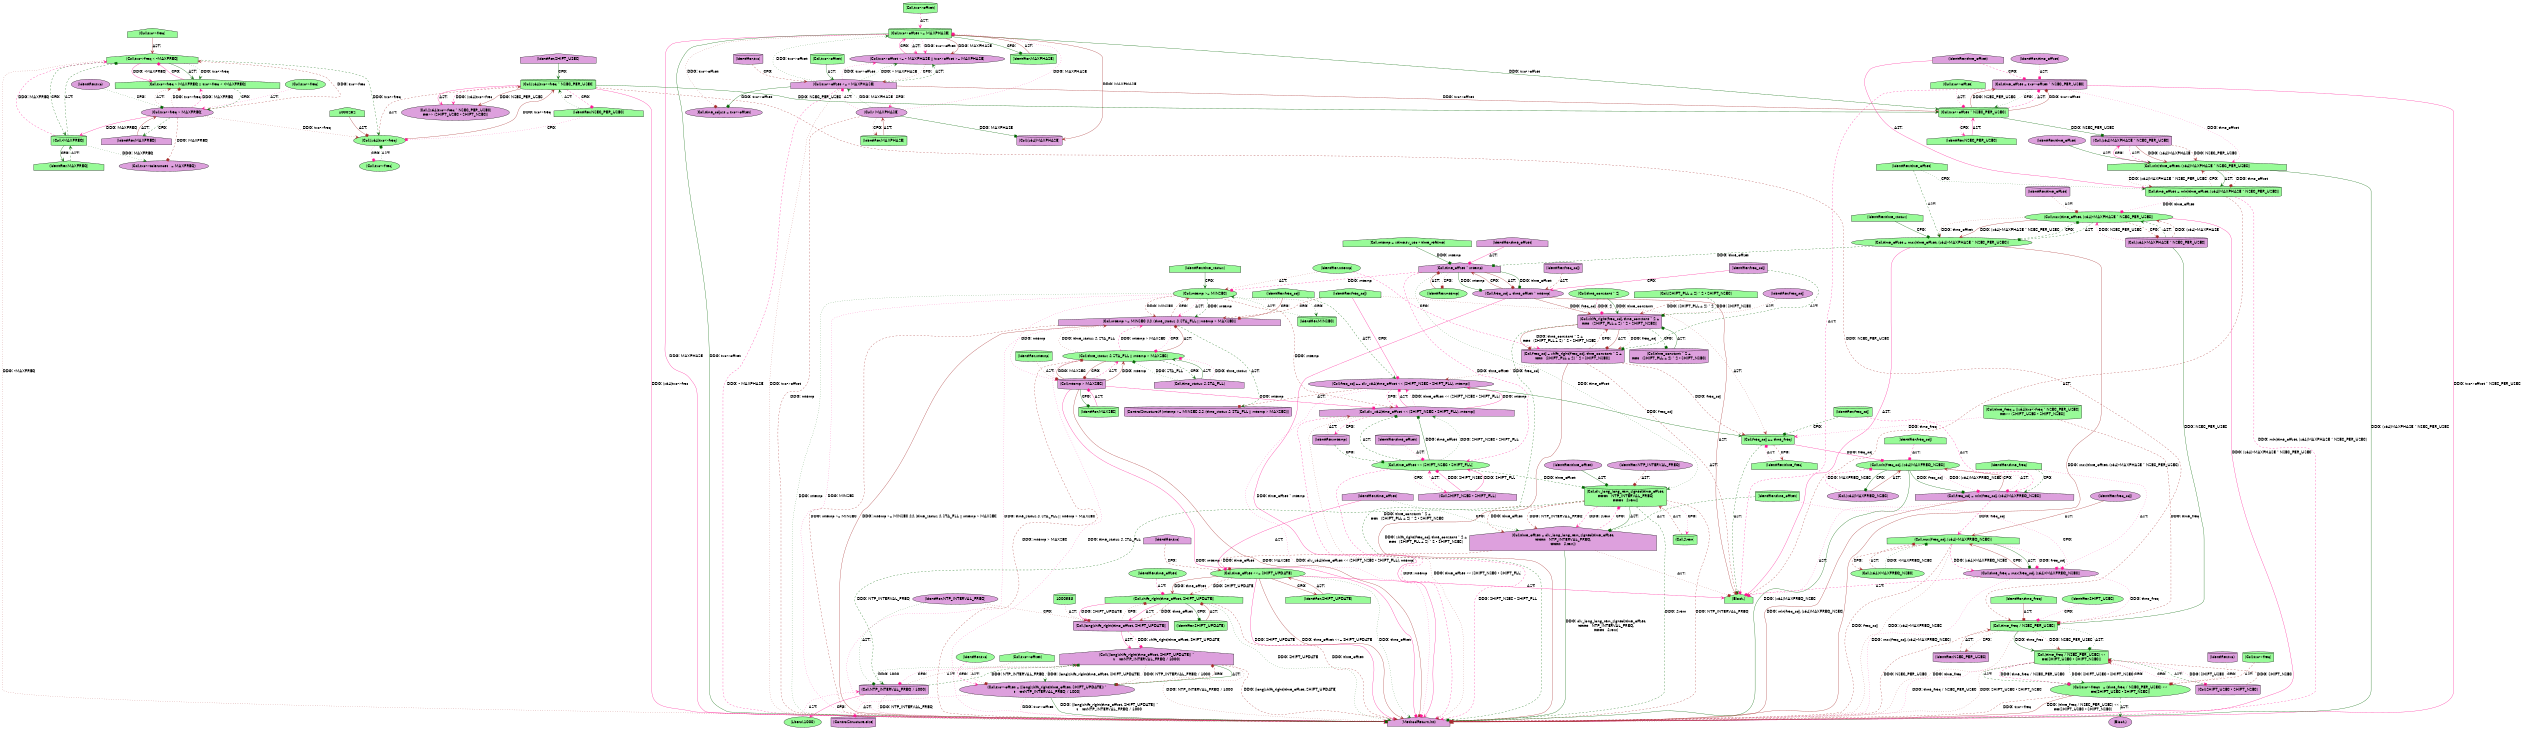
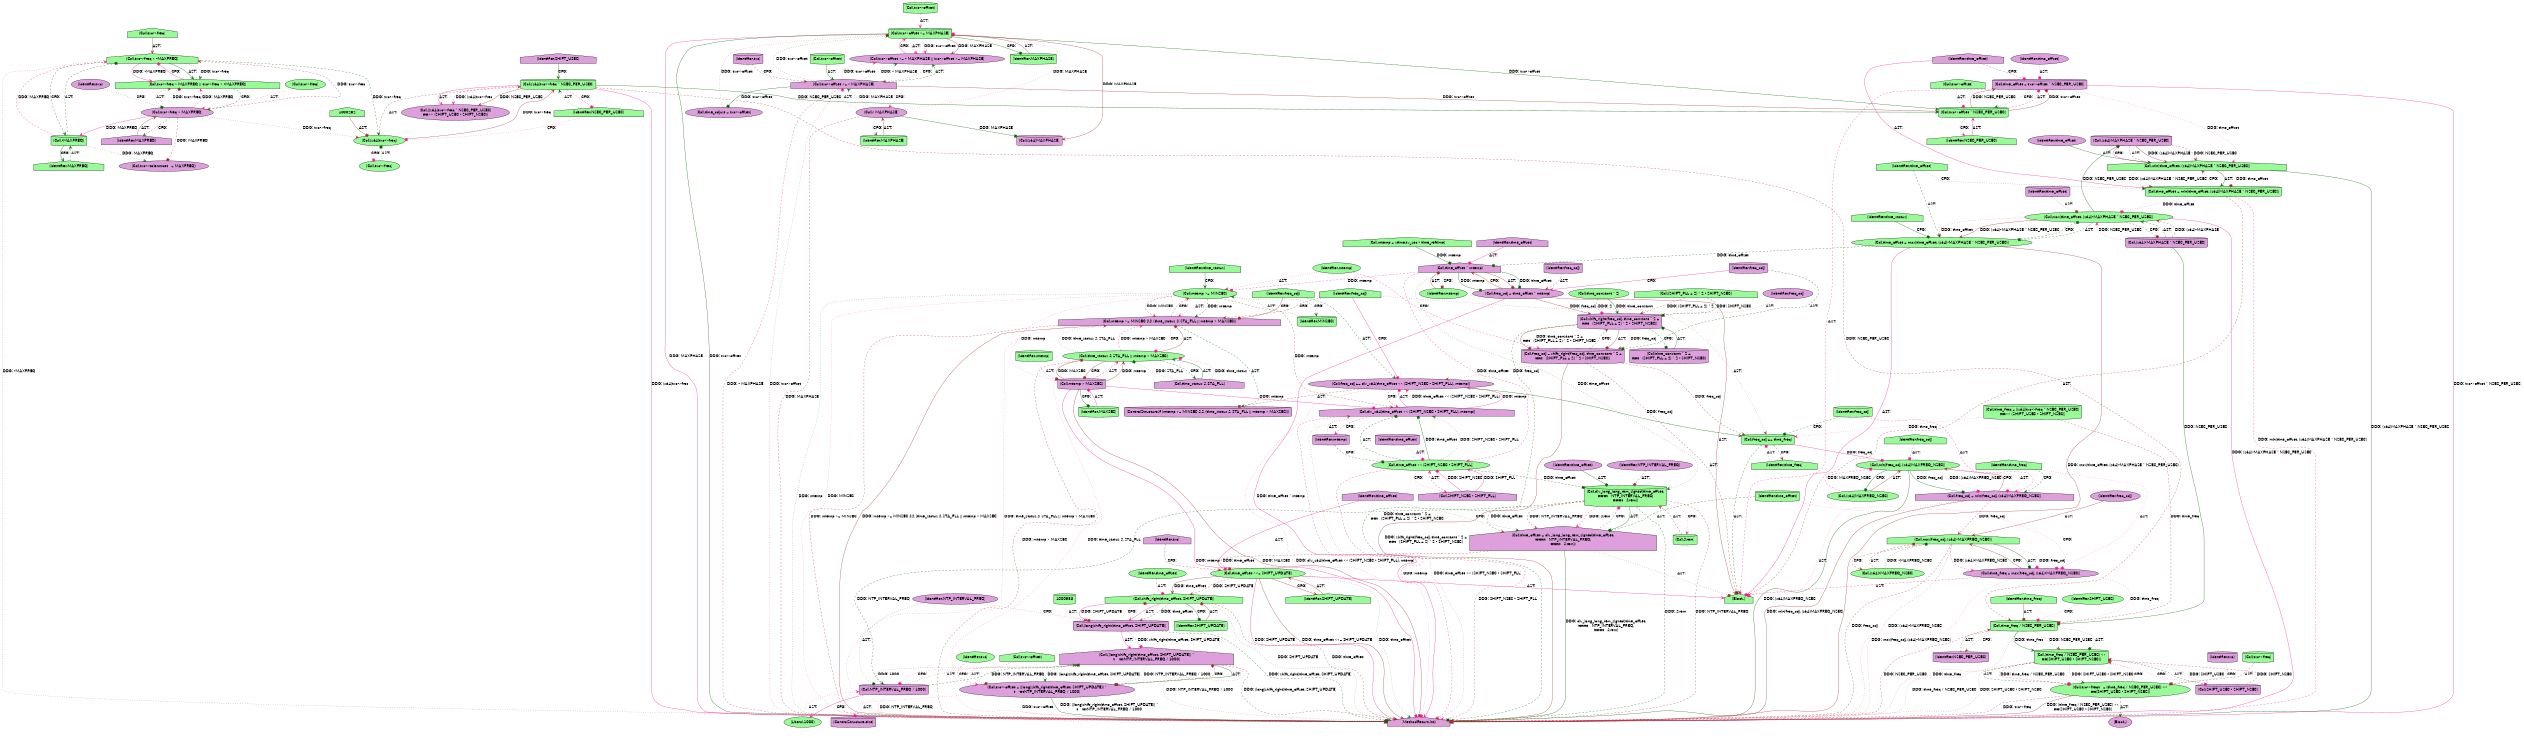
(725, 43) -> (779, 43)
(2051, 126) -> (2085, 174)
(802, 397) -> (802, 397)
(1863, 496) -> (1863, 496)
none -> (1276, 678)
